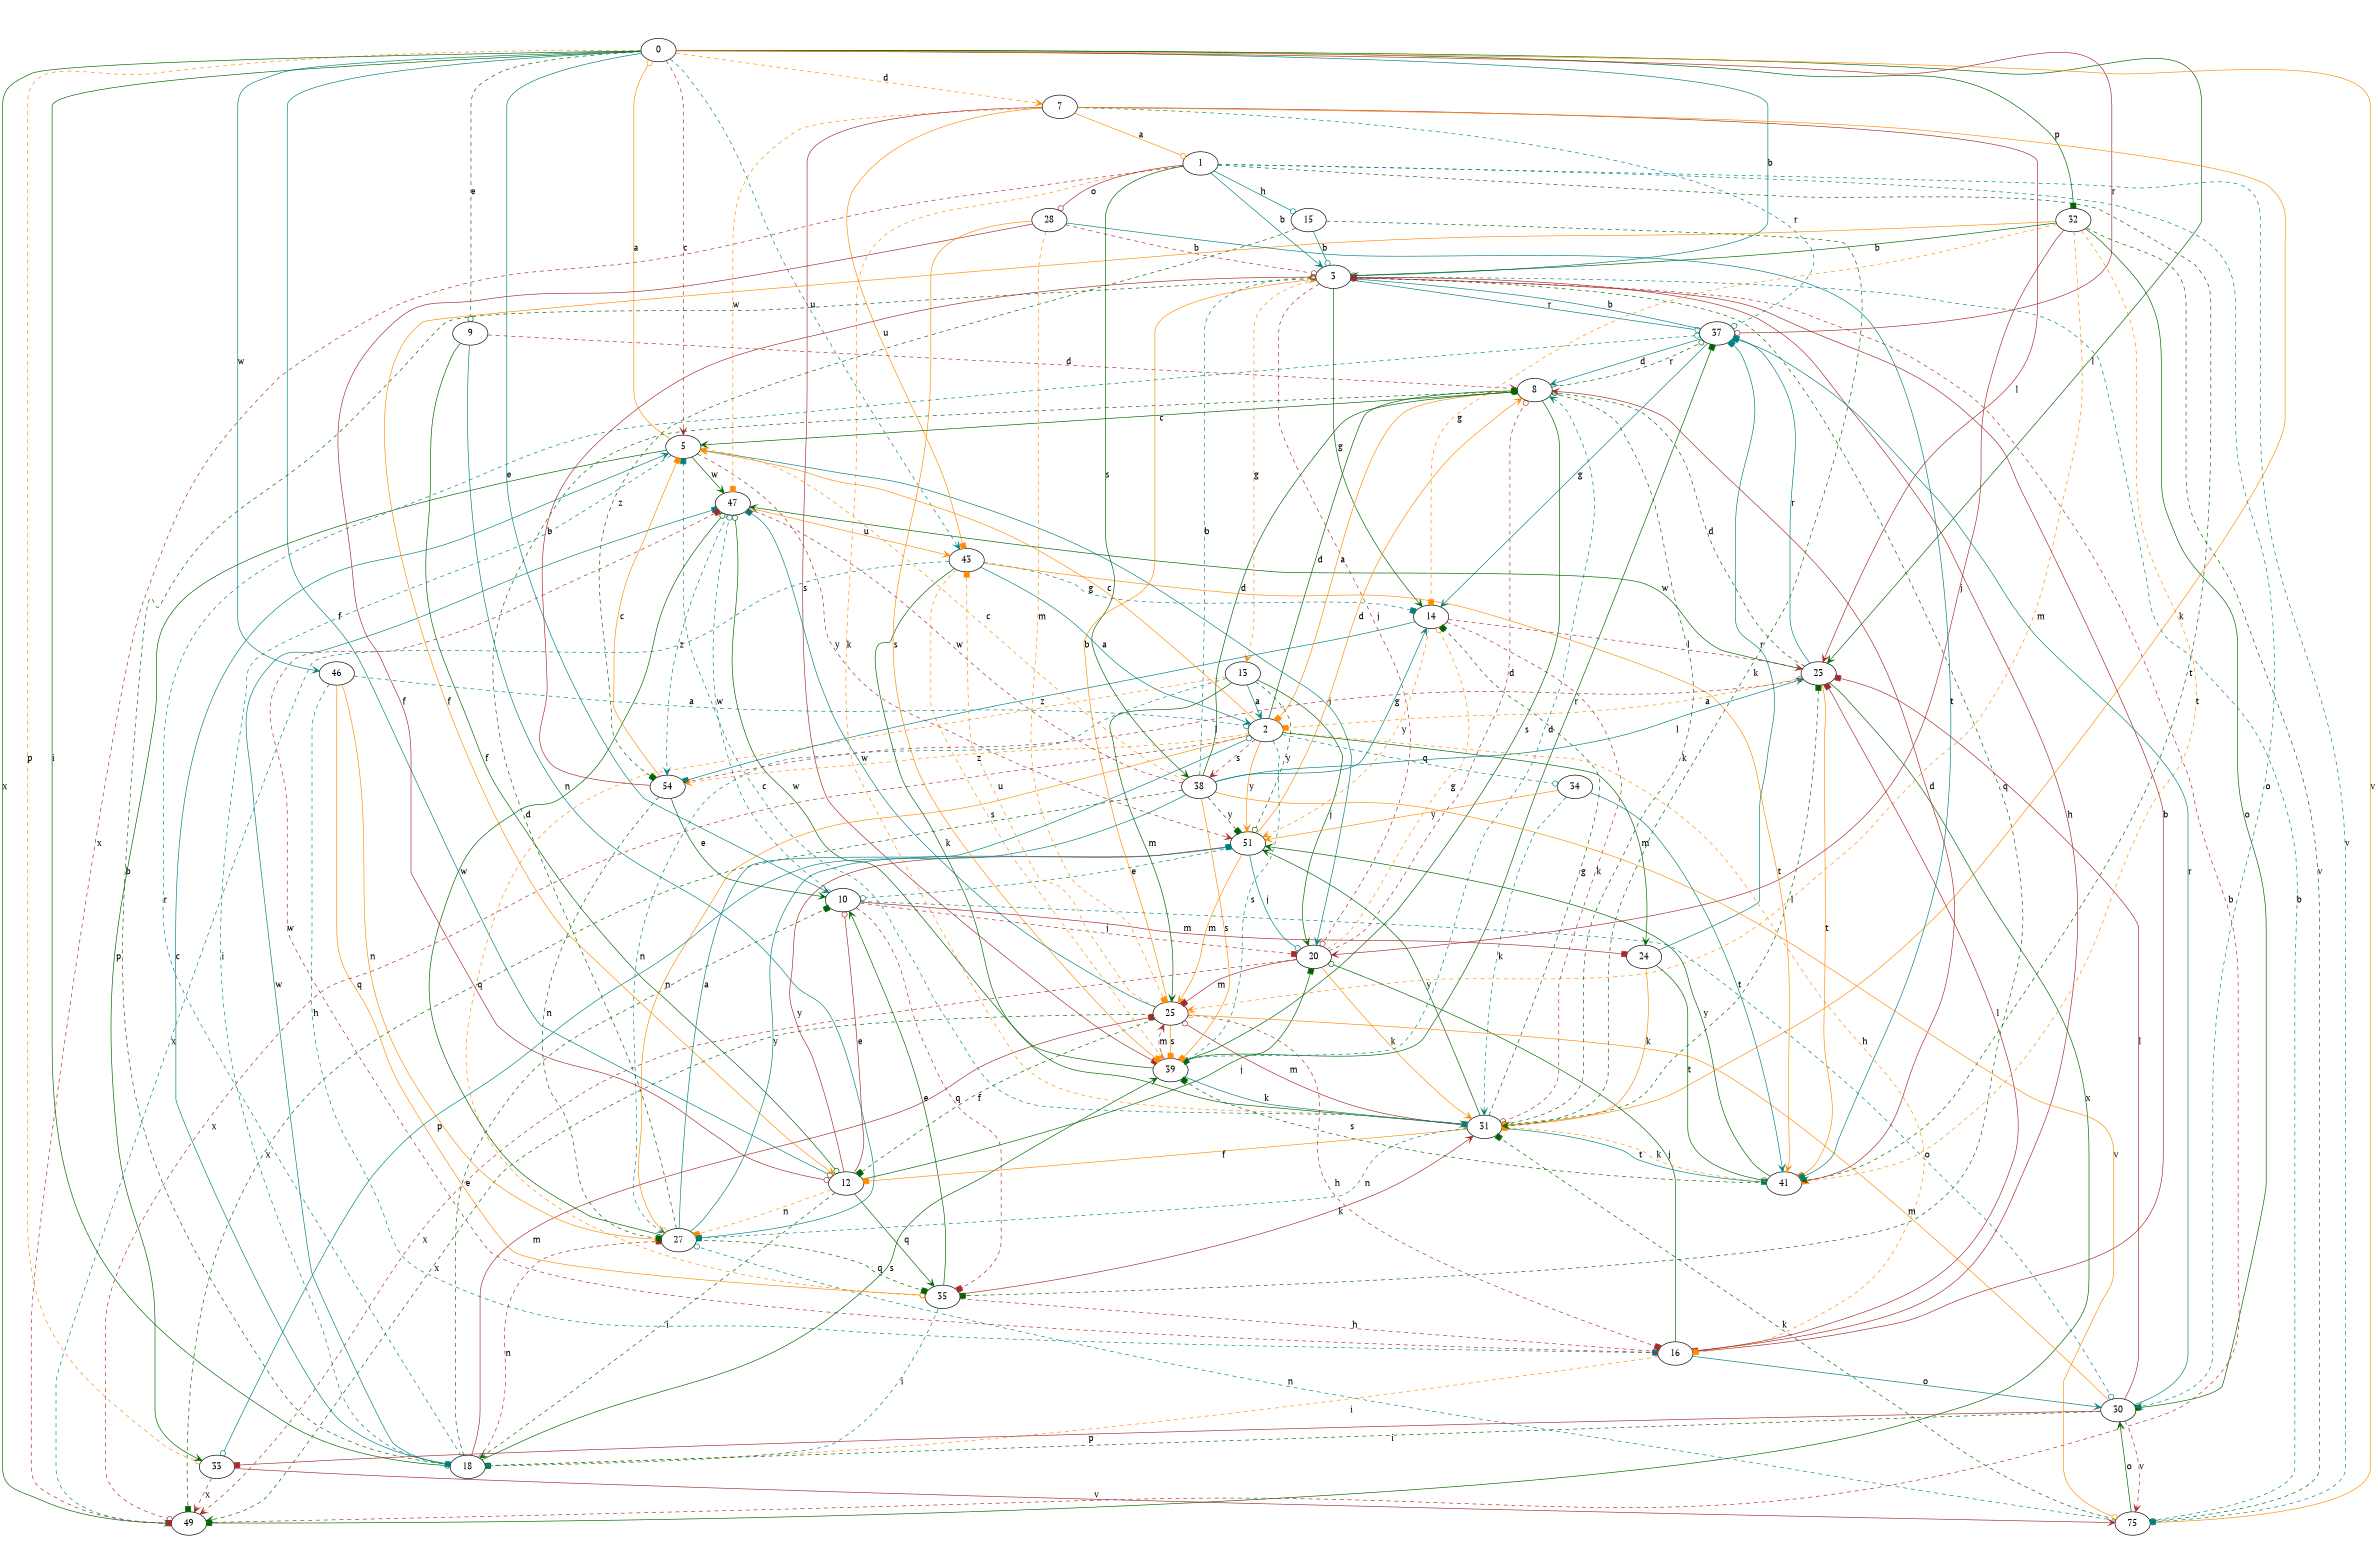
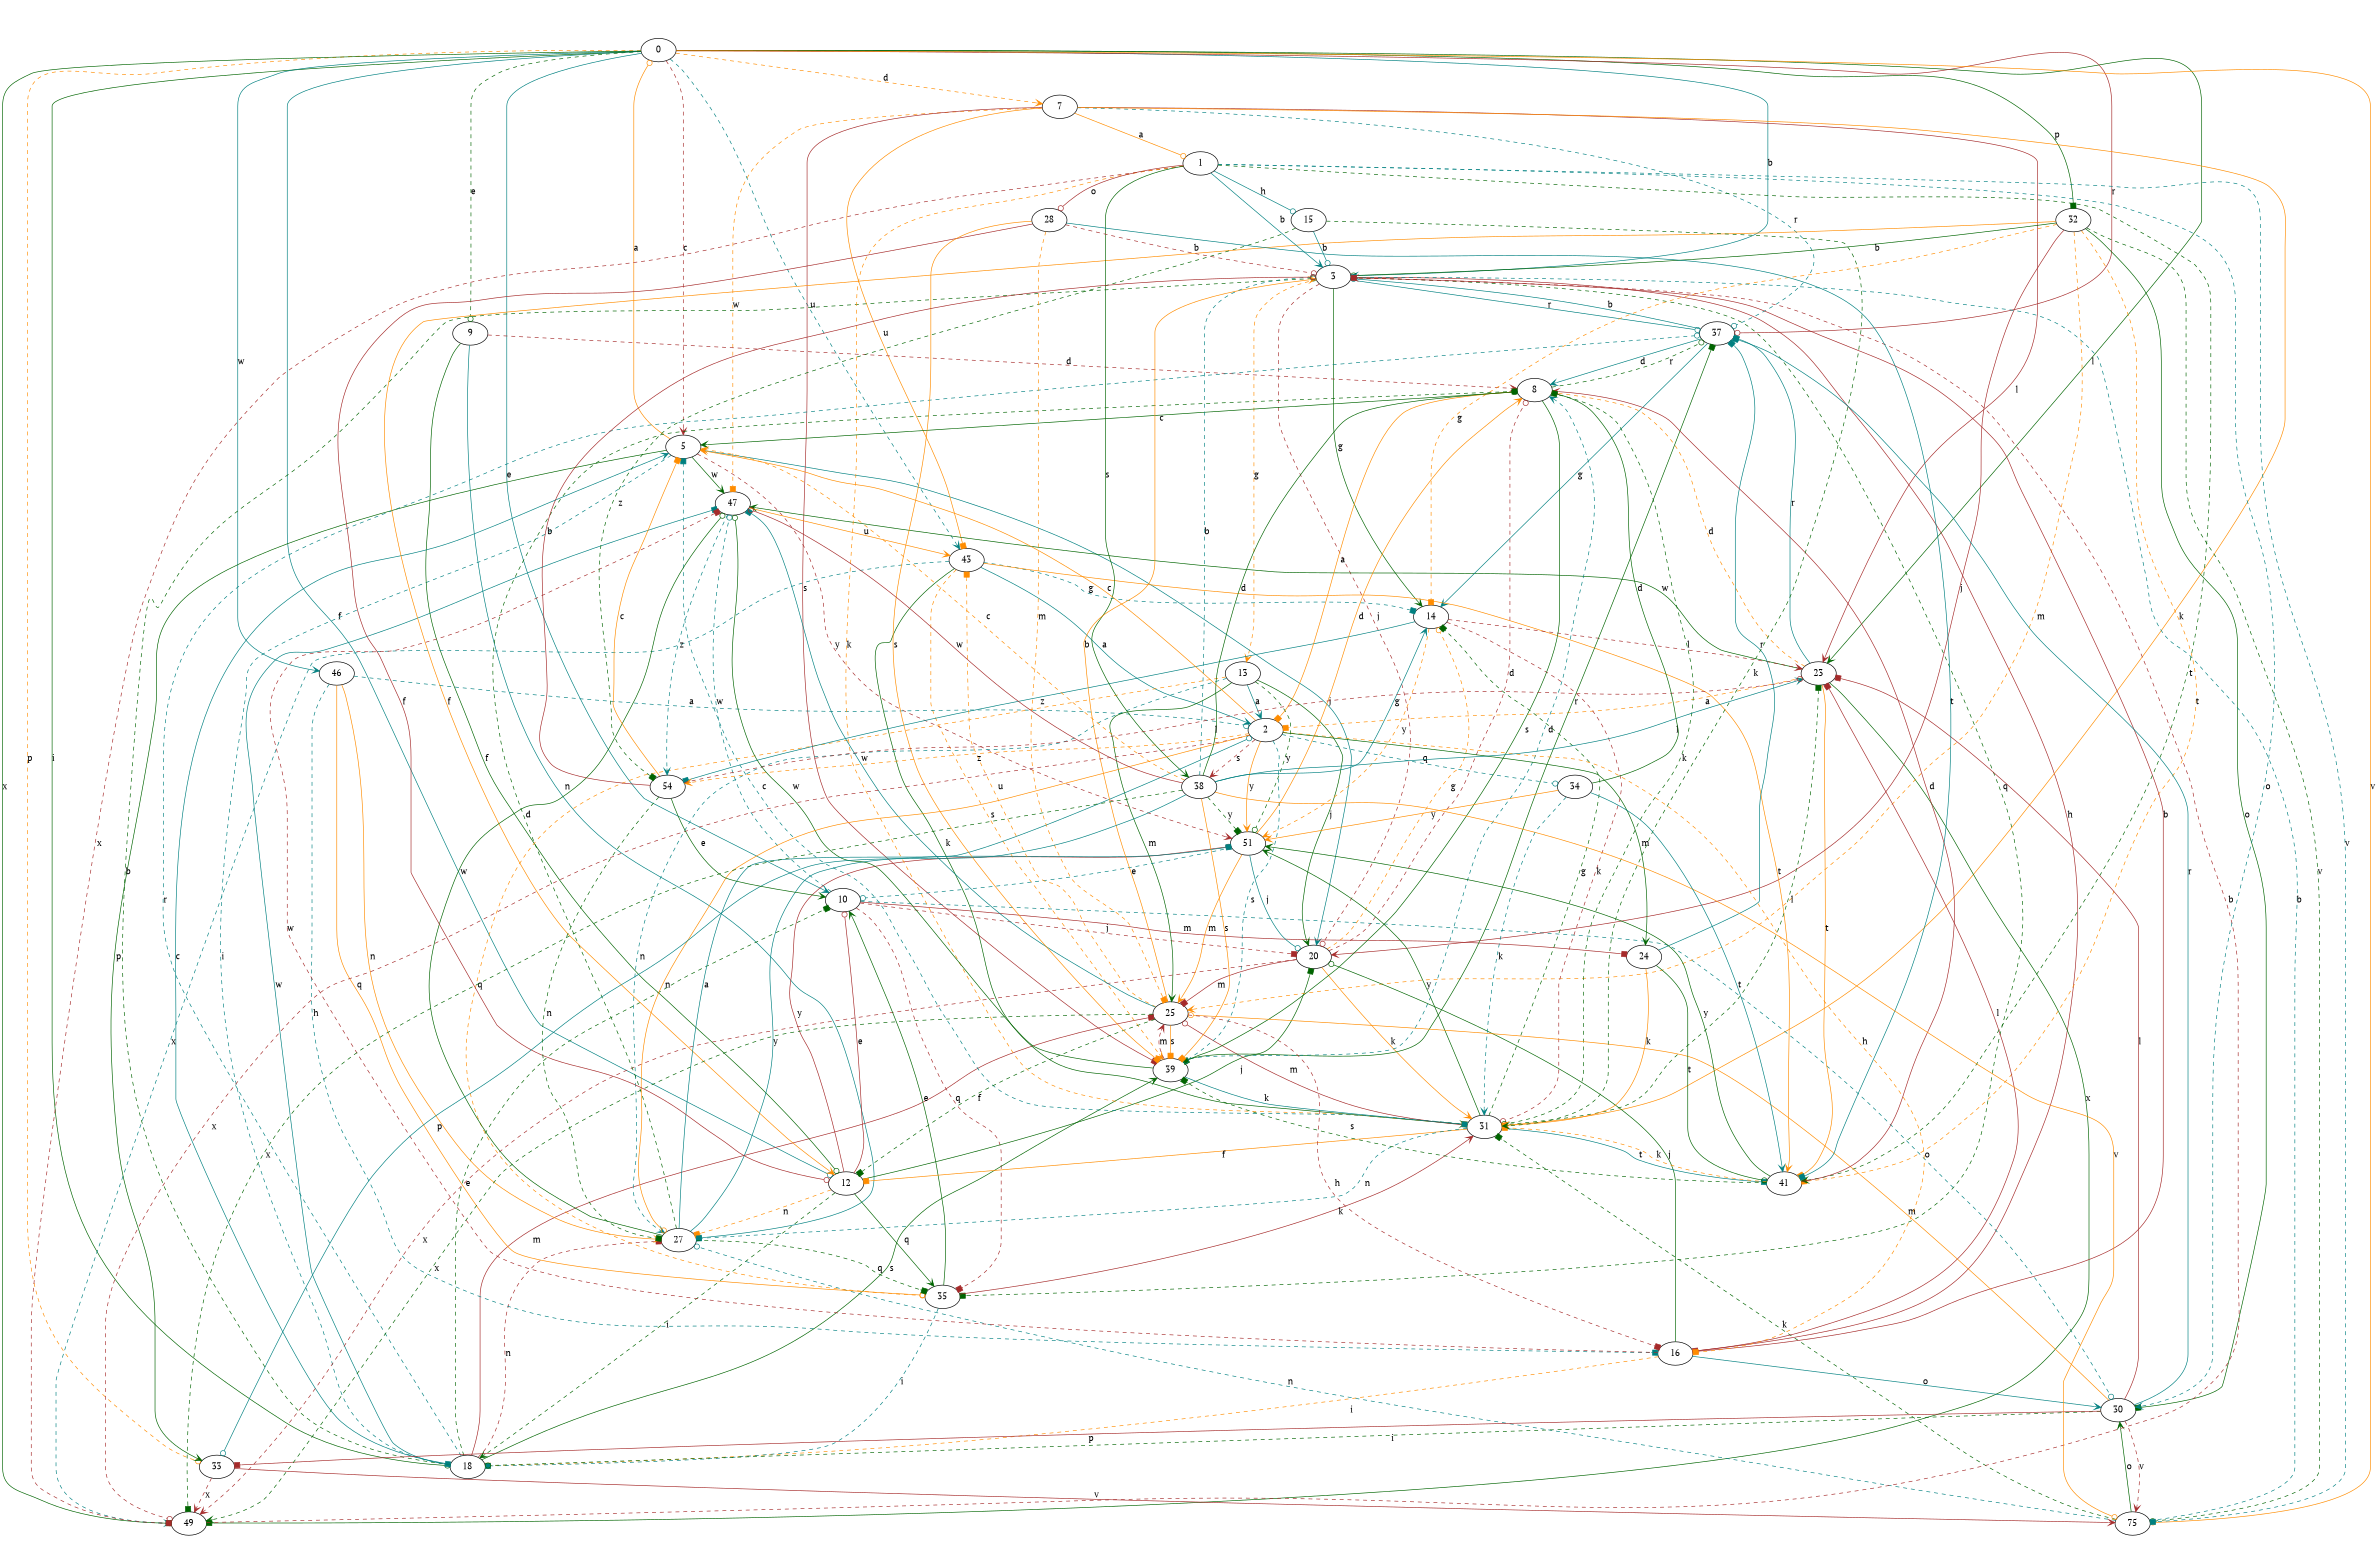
(1336, 494) -> (1641, 603)
(1699, 505) -> (1699, 505)
(963, 656) -> (963, 656)
(1306, 1325) -> none
